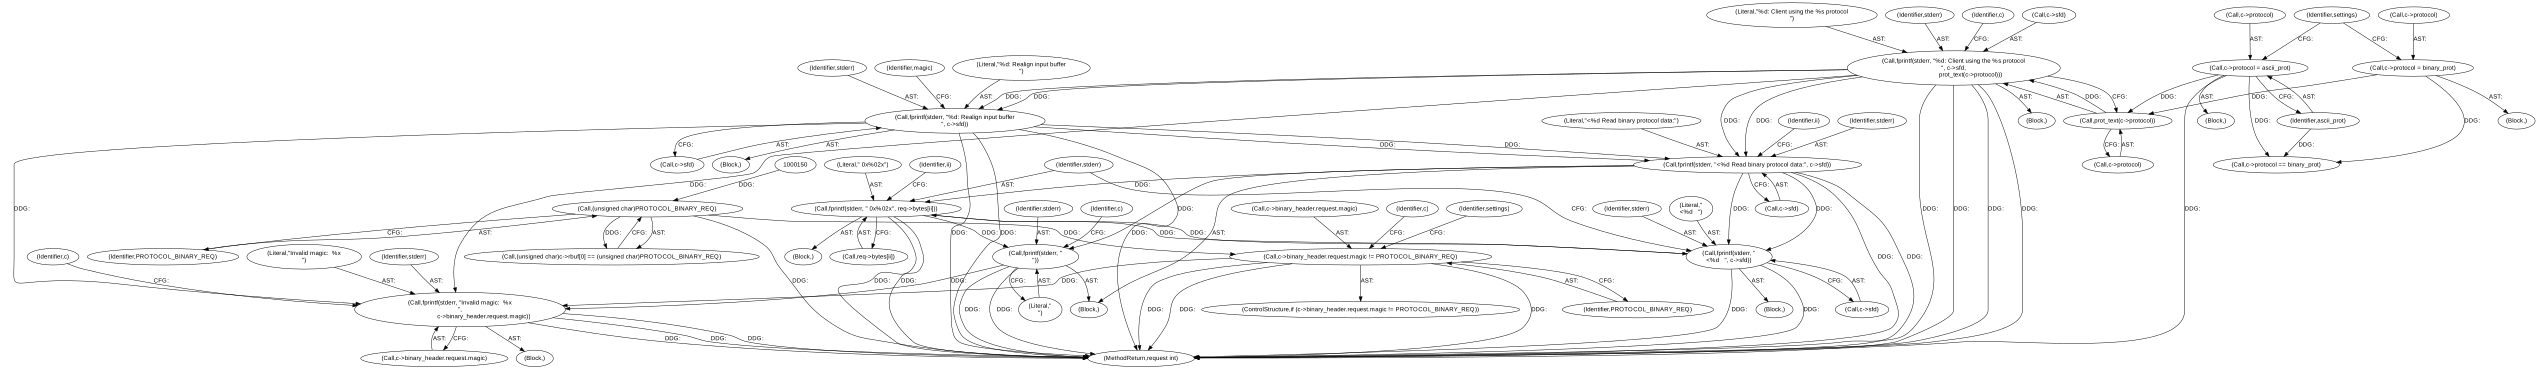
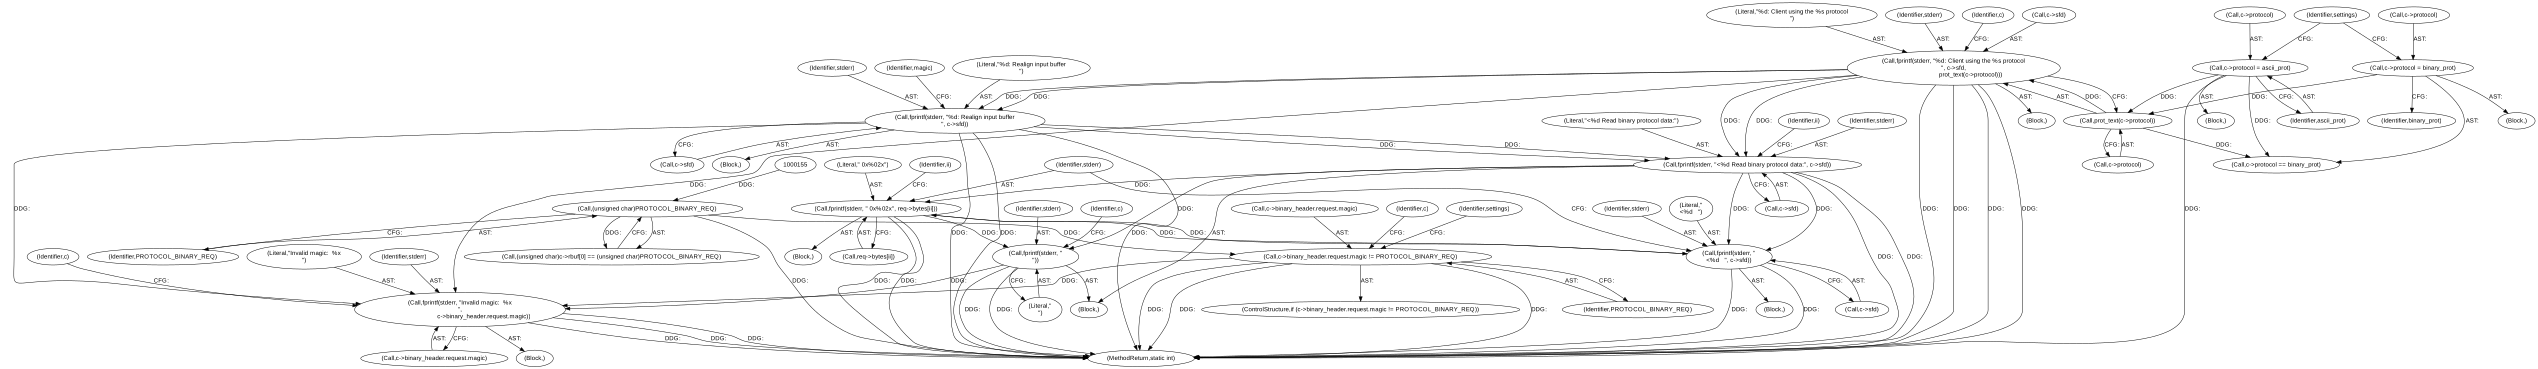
none -> (2412, 121)
(2473, 121) -> (2473, 121)
(2299, 141) -> (2194, 142)
(796, 165) -> (796, 165)
(1141, 358) -> (1141, 358)
